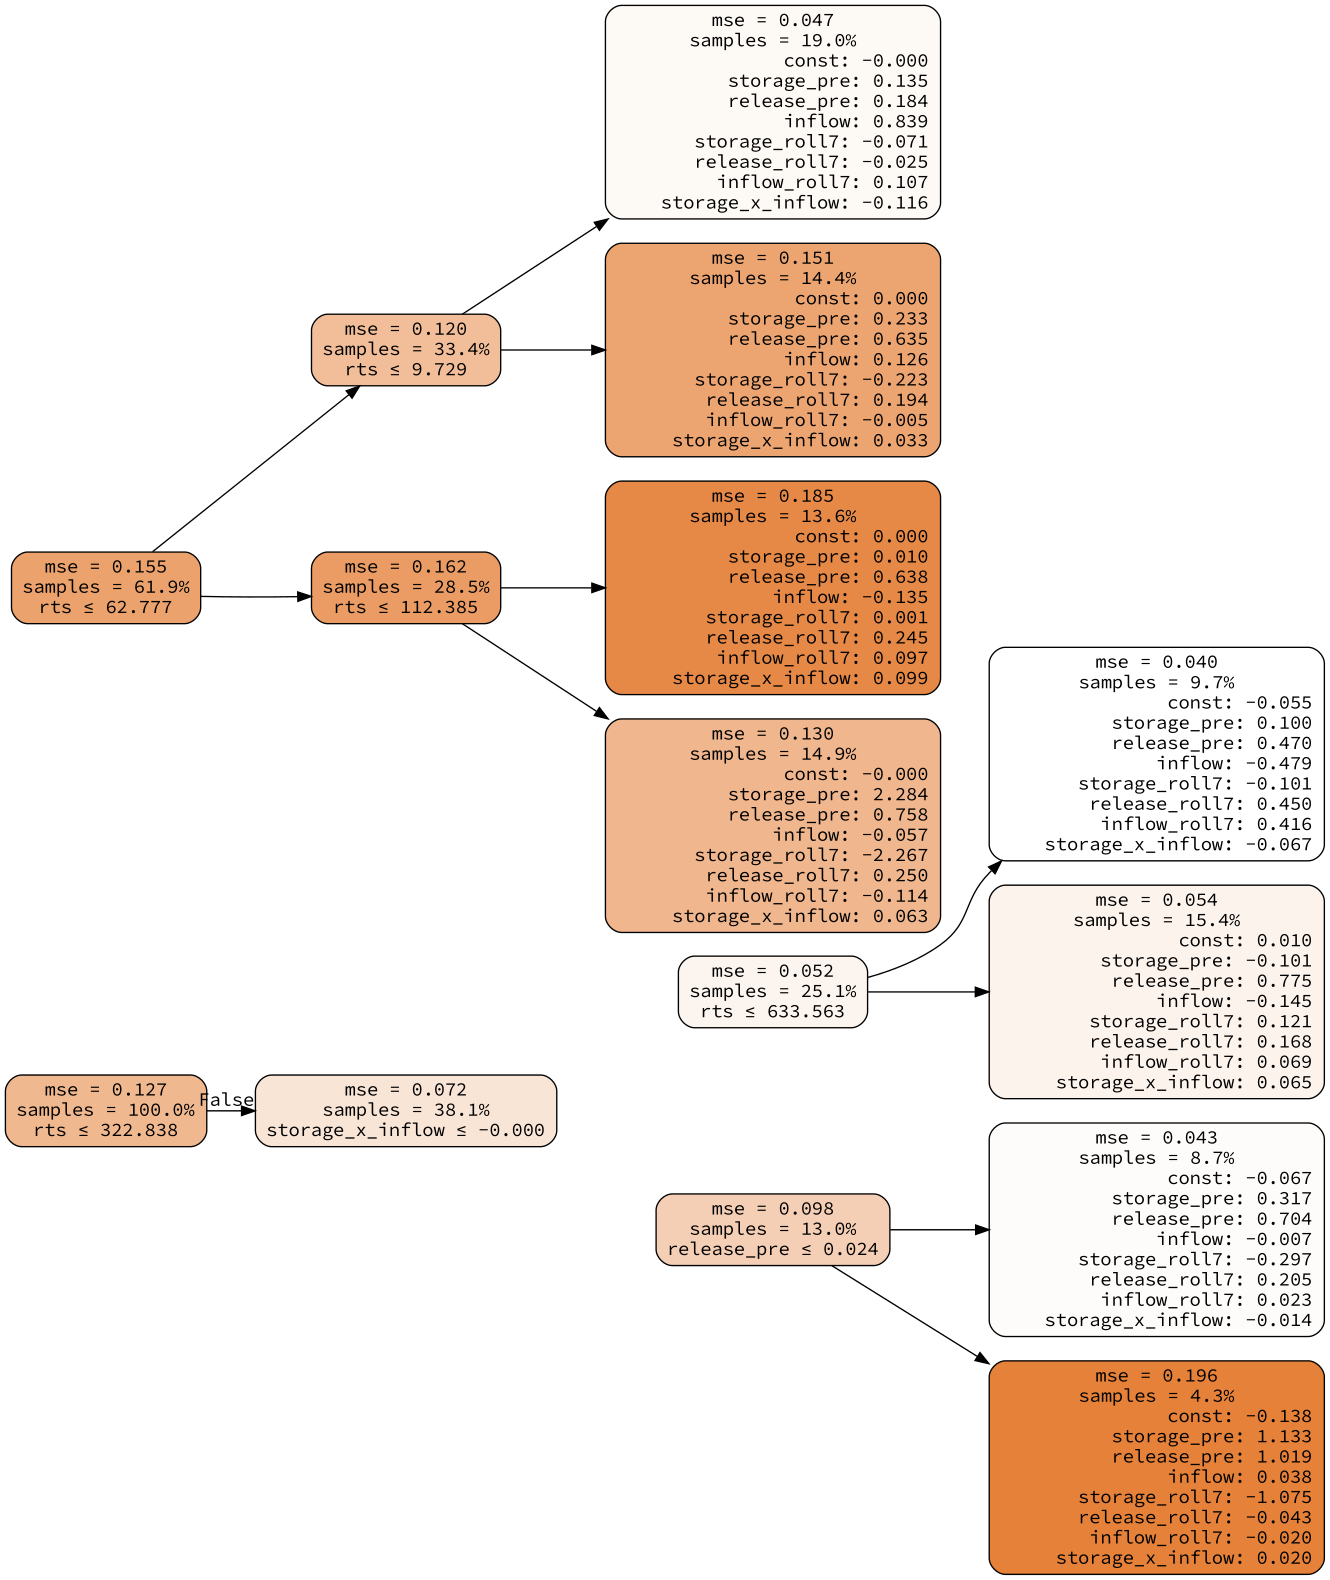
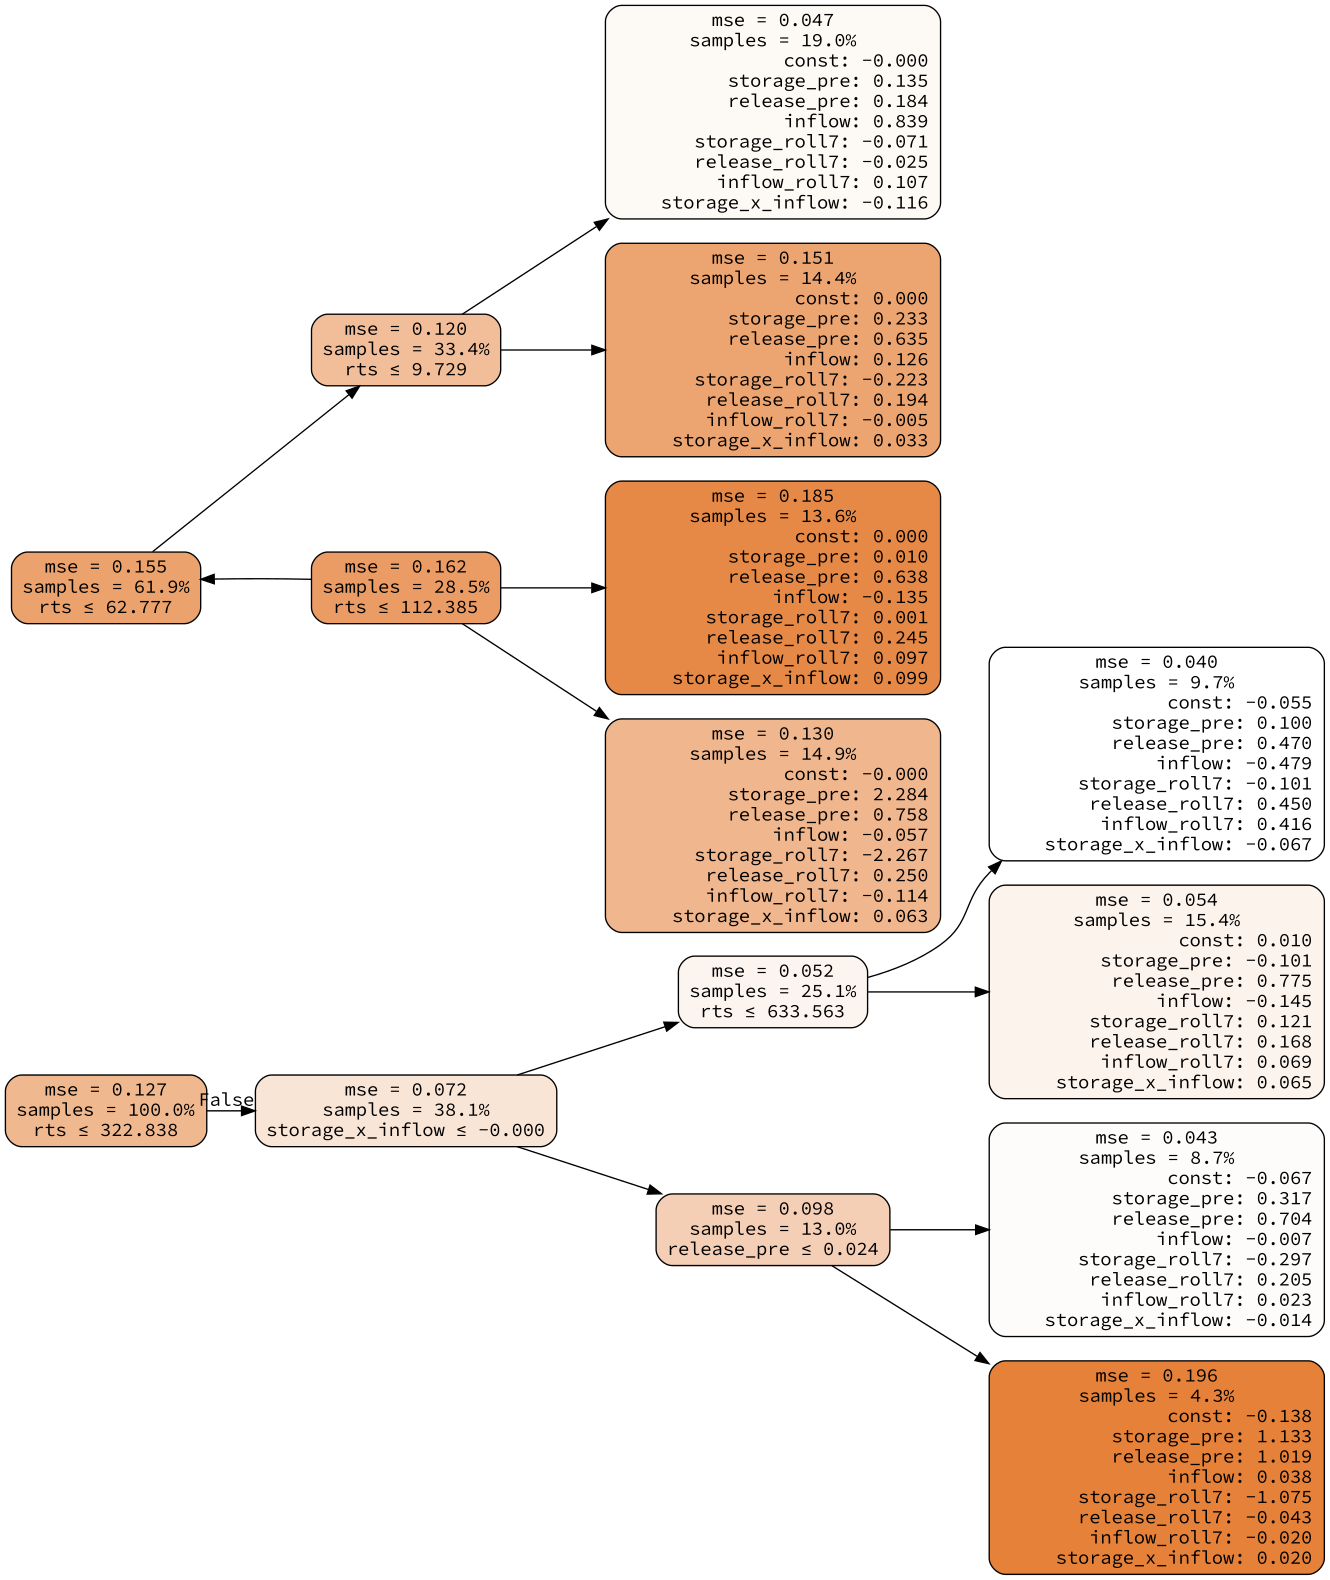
(249, 597) -> (263, 579)
none -> (591, 1051)
none -> (583, 1168)
